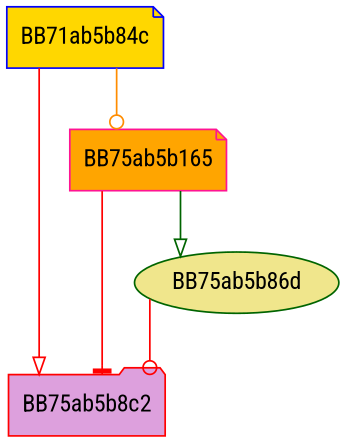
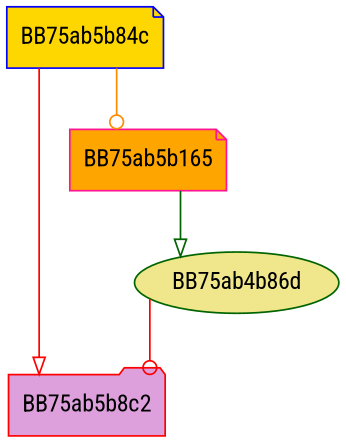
(85, 37) -> (85, 37)
(102, 279) -> none
(237, 283) -> (237, 283)
